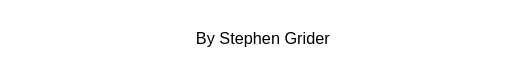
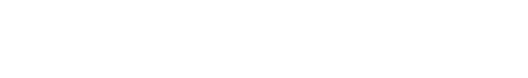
(263, 38) -> none
